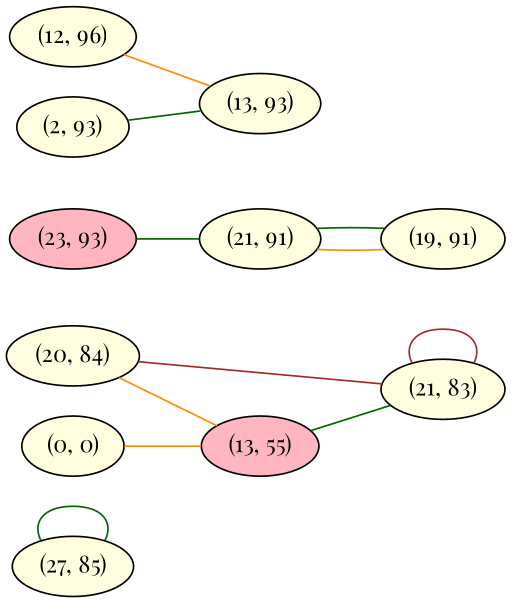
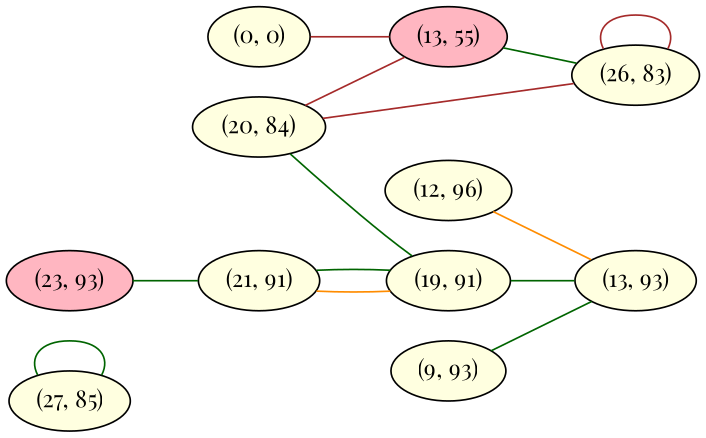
(73, 127) -> (448, 371)
none -> (350, 206)
none -> (543, 281)
(443, 389) -> (636, 75)
(168, 402) -> (355, 81)
(163, 446) -> (350, 37)
